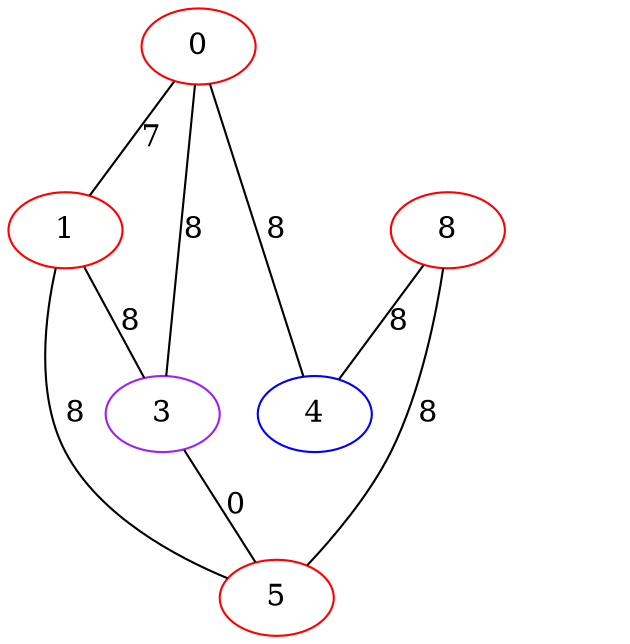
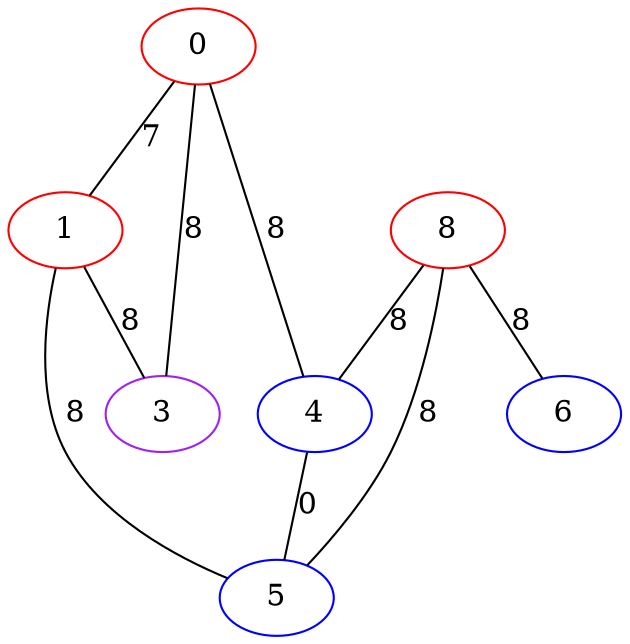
none -> (564, 414)
(220, 506) -> (296, 506)
(277, 598) -> (277, 598)
